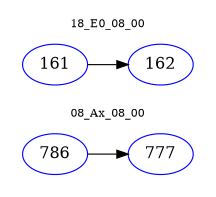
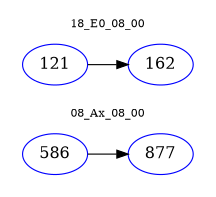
(55, 65) -> (55, 65)
(55, 154) -> (55, 154)
(161, 154) -> (161, 154)
